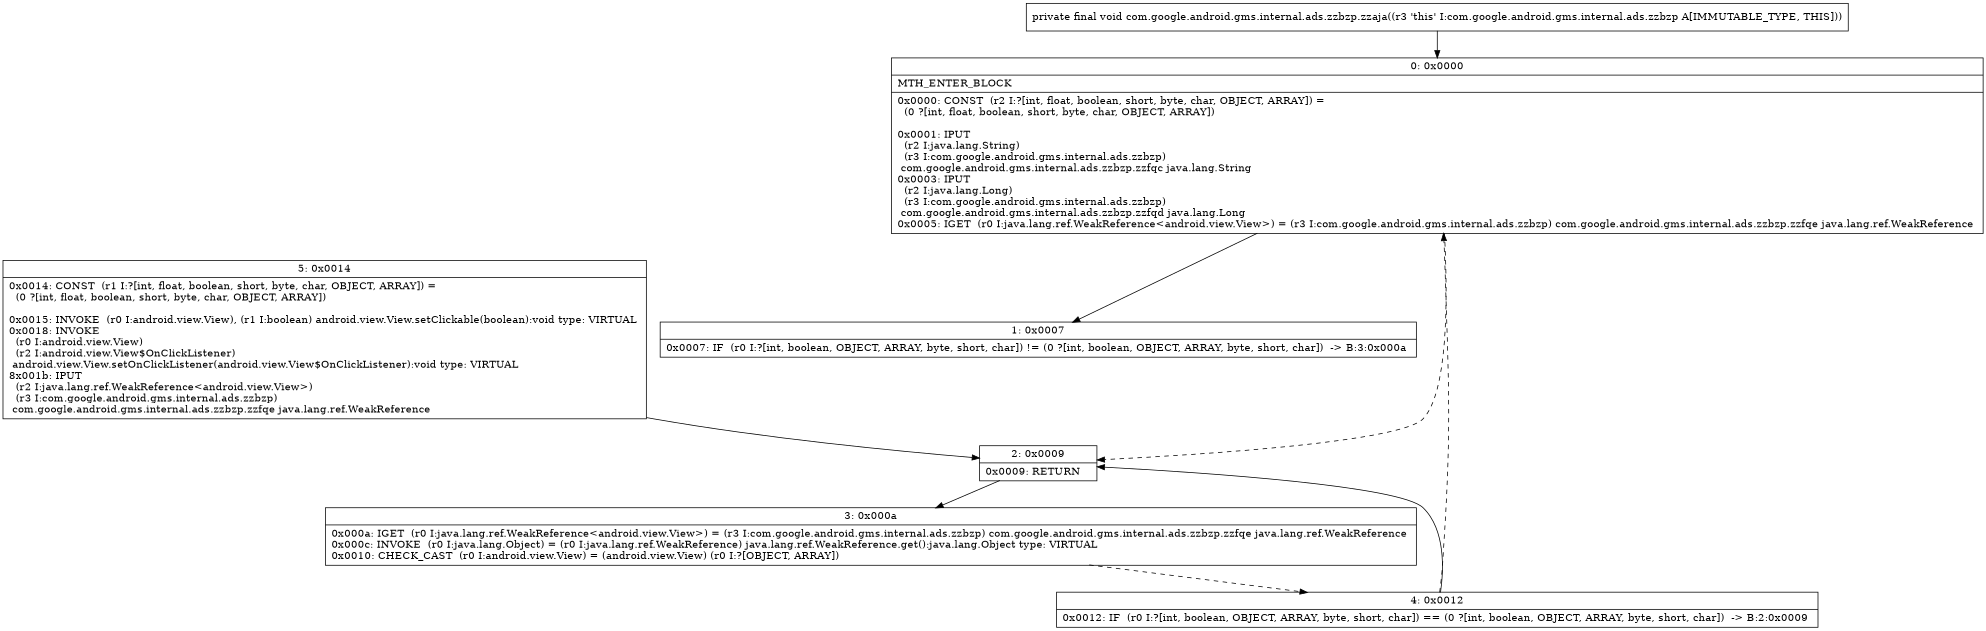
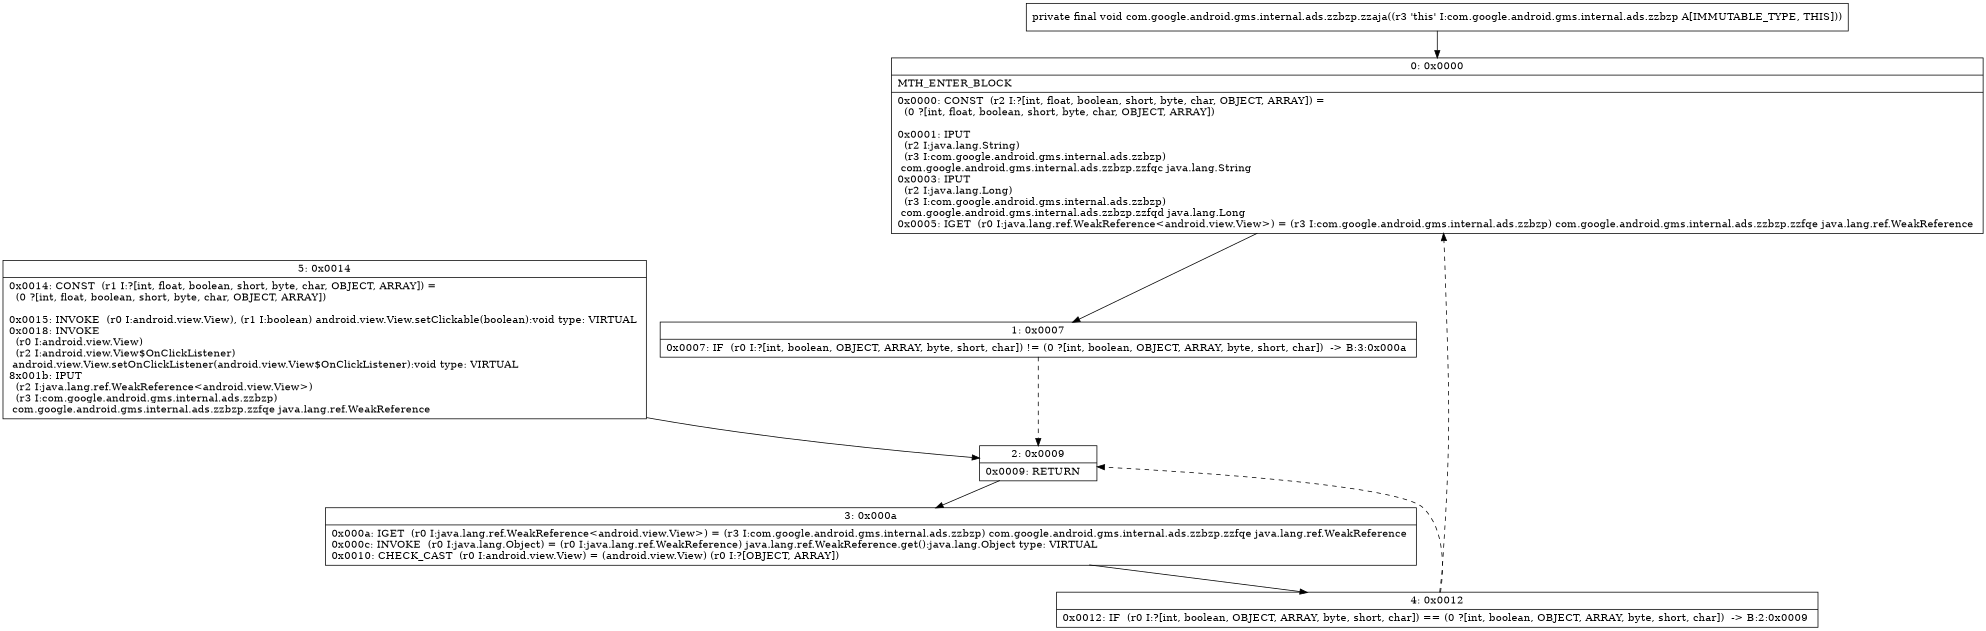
(1360, 437) -> (1038, 398)
(1310, 483) -> (1310, 483)
(1195, 578) -> (1195, 578)
